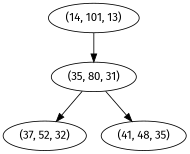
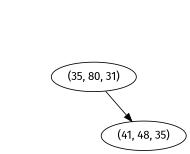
(94, 18) -> none
(45, 136) -> none
